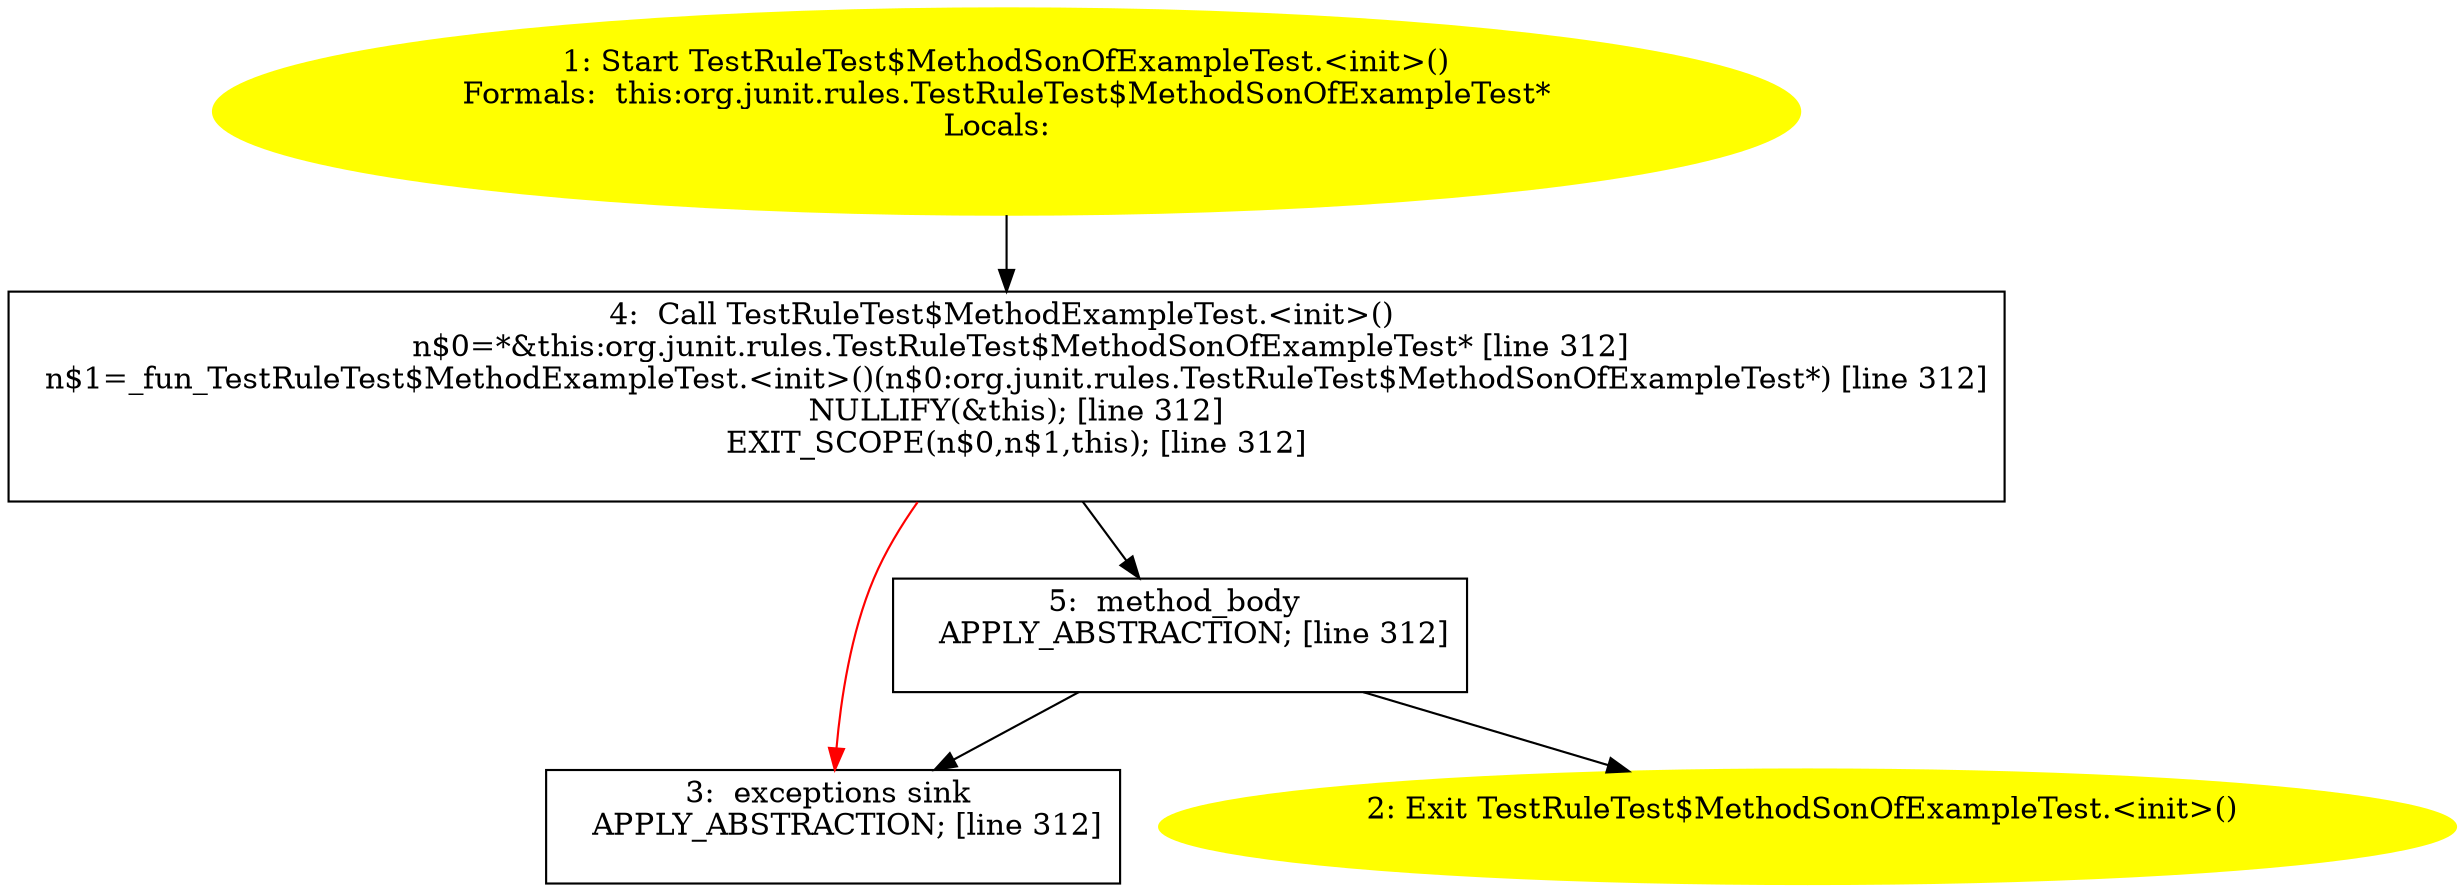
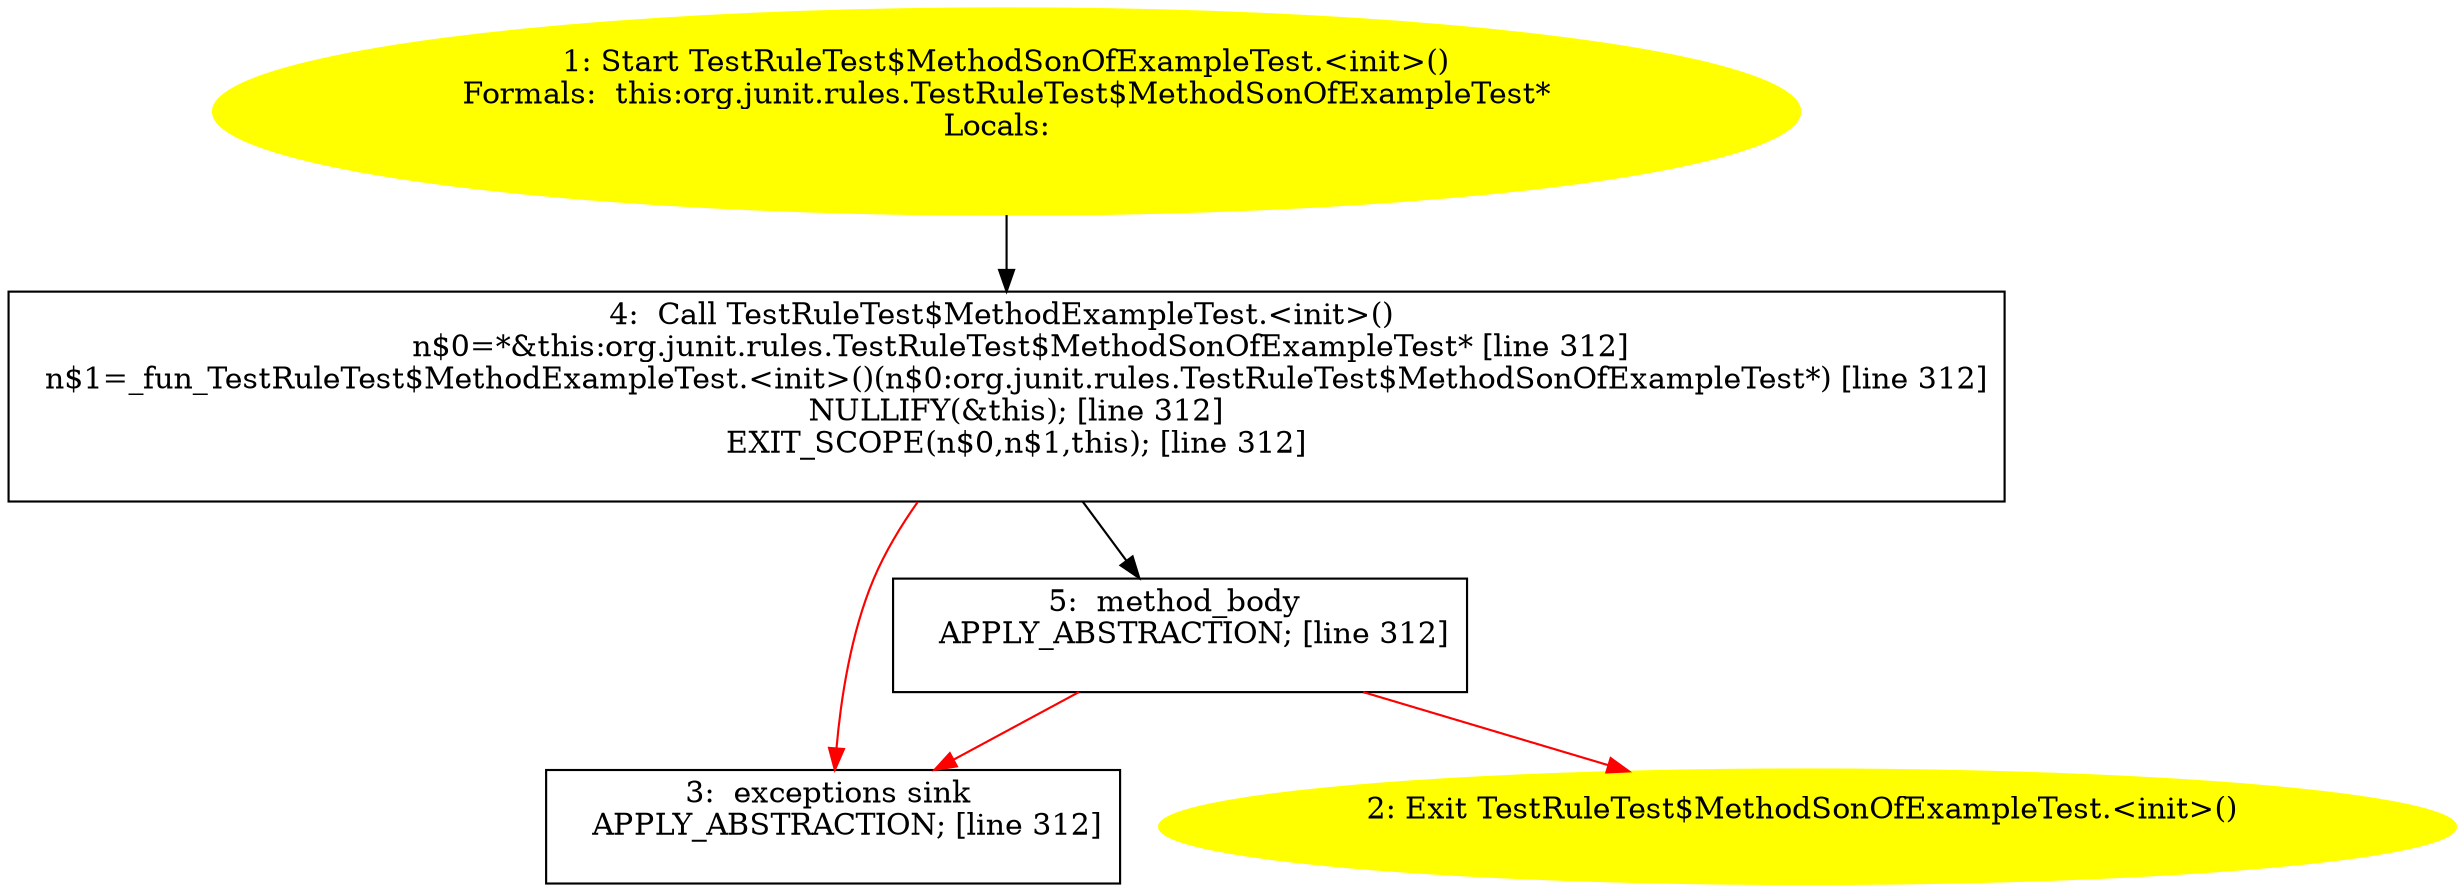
(1016, 726) -> (1016, 726)
(1486, 729) -> (1486, 729)
